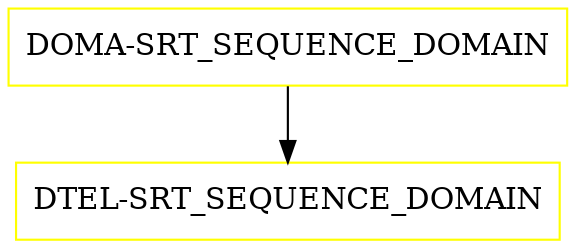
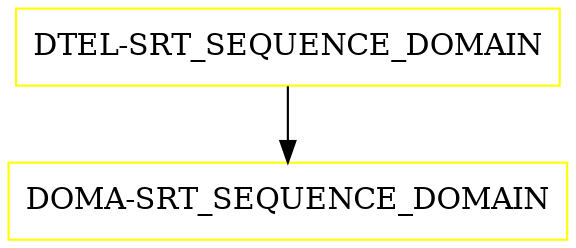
(288, 114) -> (288, 114)
